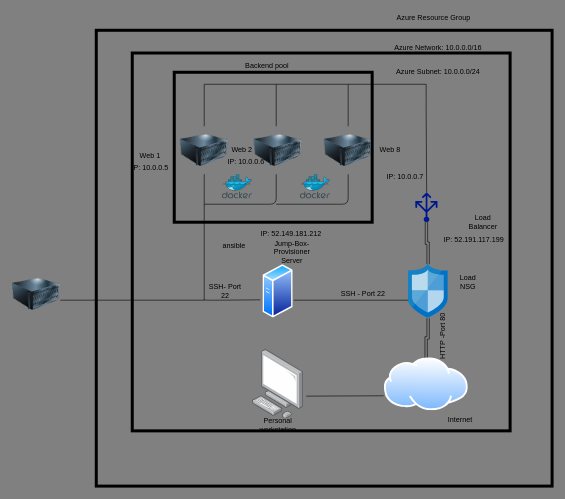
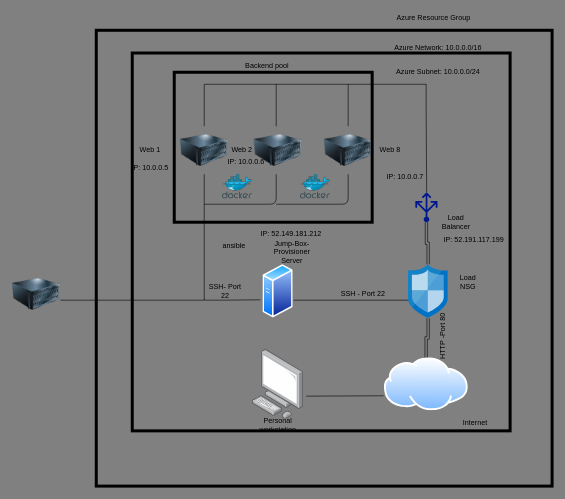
(150, 156) -> (150, 150)
(483, 222) -> (456, 222)
(460, 420) -> (475, 423)
